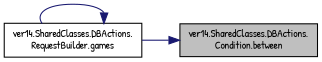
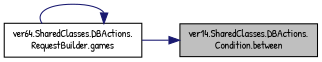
(73, 40) -> (73, 40)
